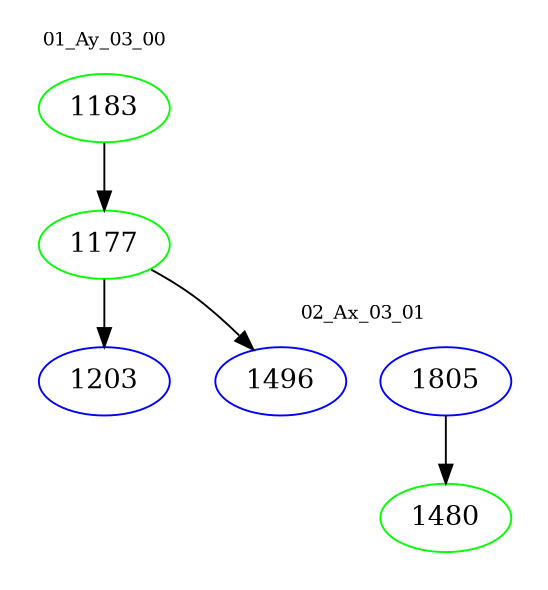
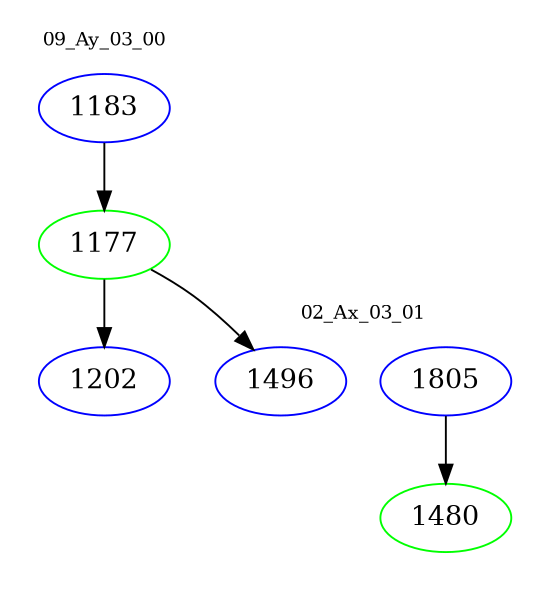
(104, 41) -> (104, 41)
(104, 108) -> (104, 108)
(104, 381) -> (104, 381)
